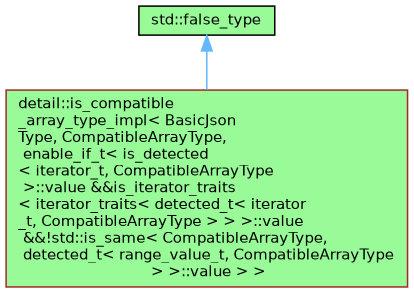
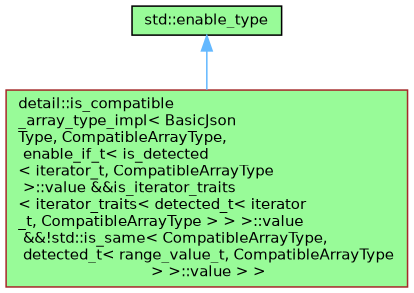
(207, 21) -> (207, 21)
